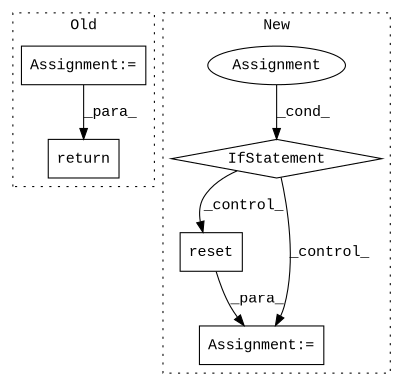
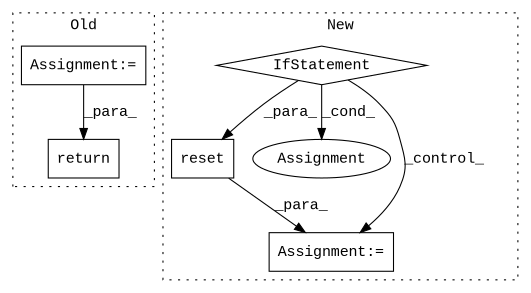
(277, 107) -> (322, 107)
(244, 205) -> (291, 112)
